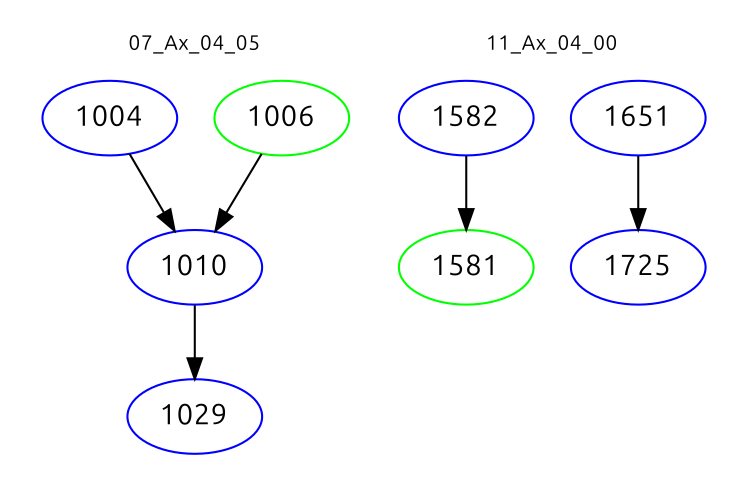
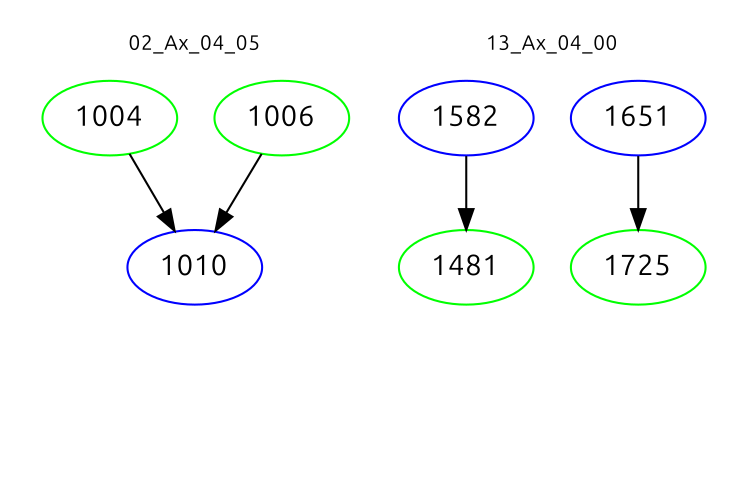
(195, 45) -> (195, 45)
(552, 45) -> (552, 45)
(110, 118) -> (110, 118)
(466, 267) -> (466, 267)
(638, 267) -> (638, 267)
(195, 417) -> none
